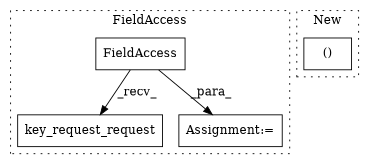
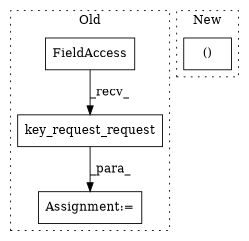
(150, 21) -> (90, 21)
(182, 89) -> (90, 165)
